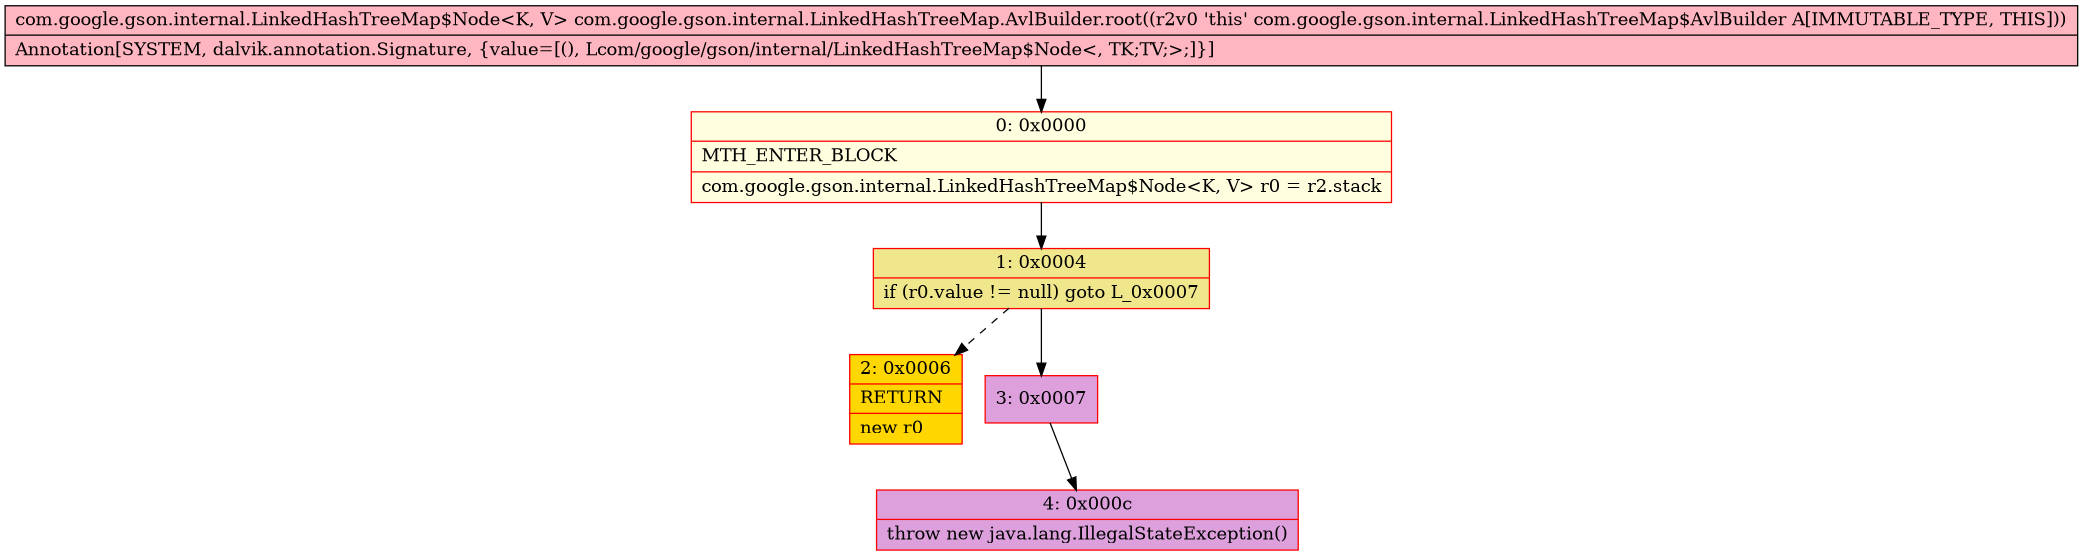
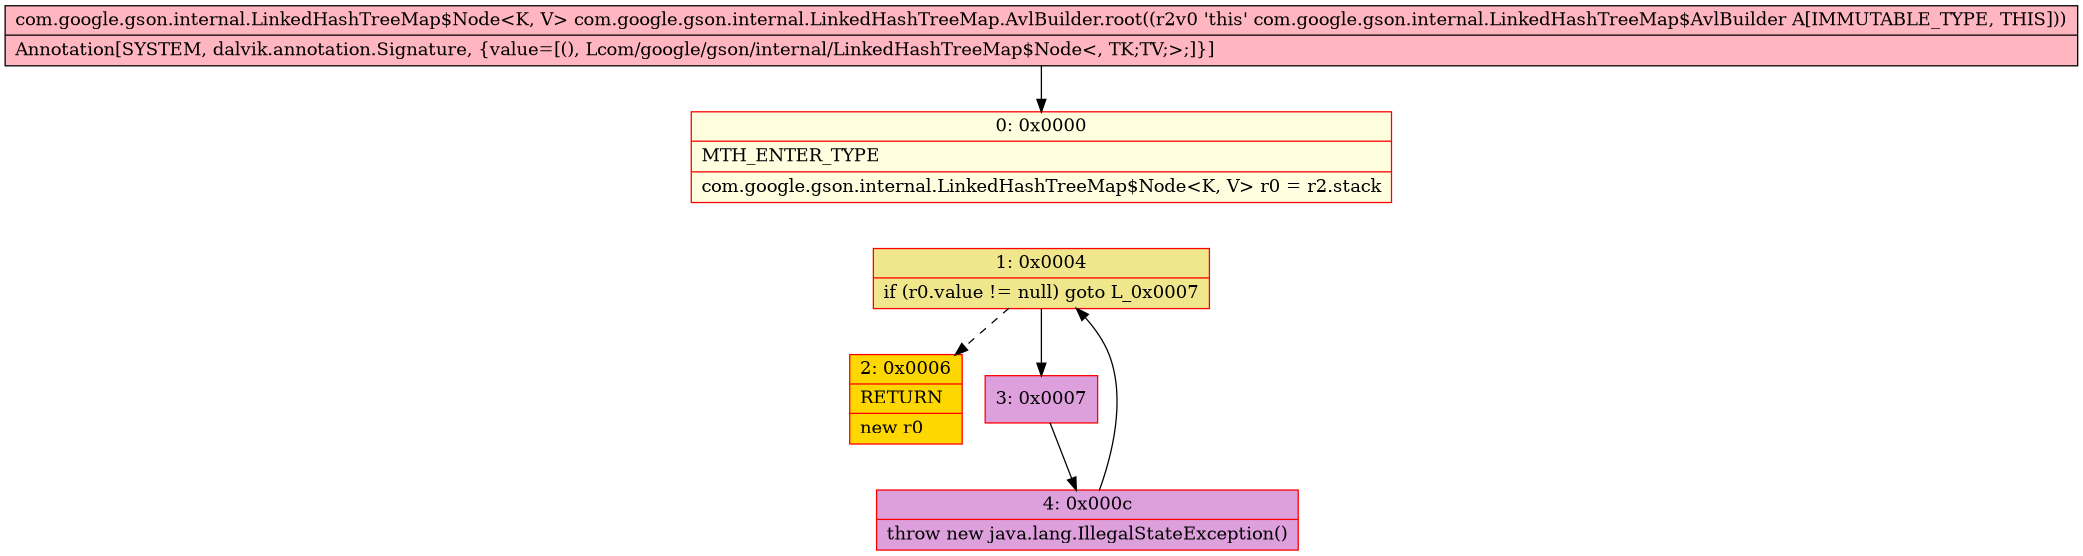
(800, 156) -> (791, 156)
(1041, 219) -> (1117, 401)
